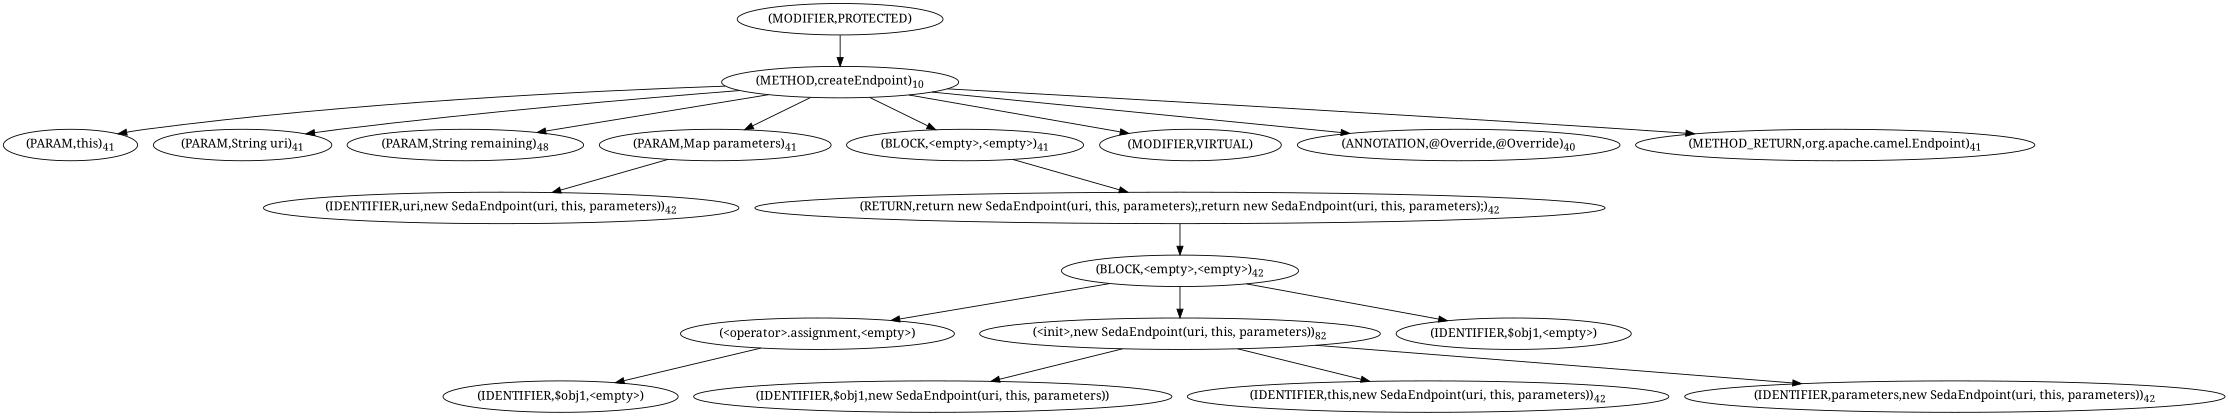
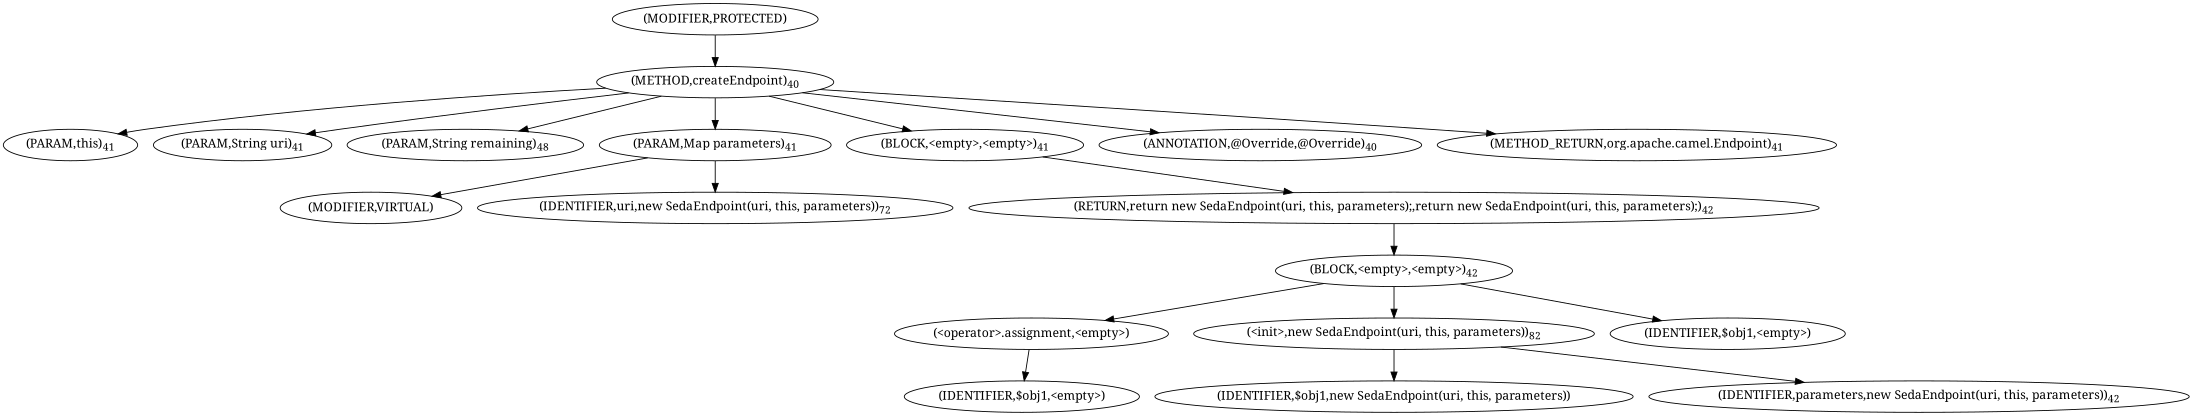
(918, 81) -> (793, 81)
(1014, 113) -> (544, 176)
(671, 207) -> (885, 207)
(1428, 397) -> none
